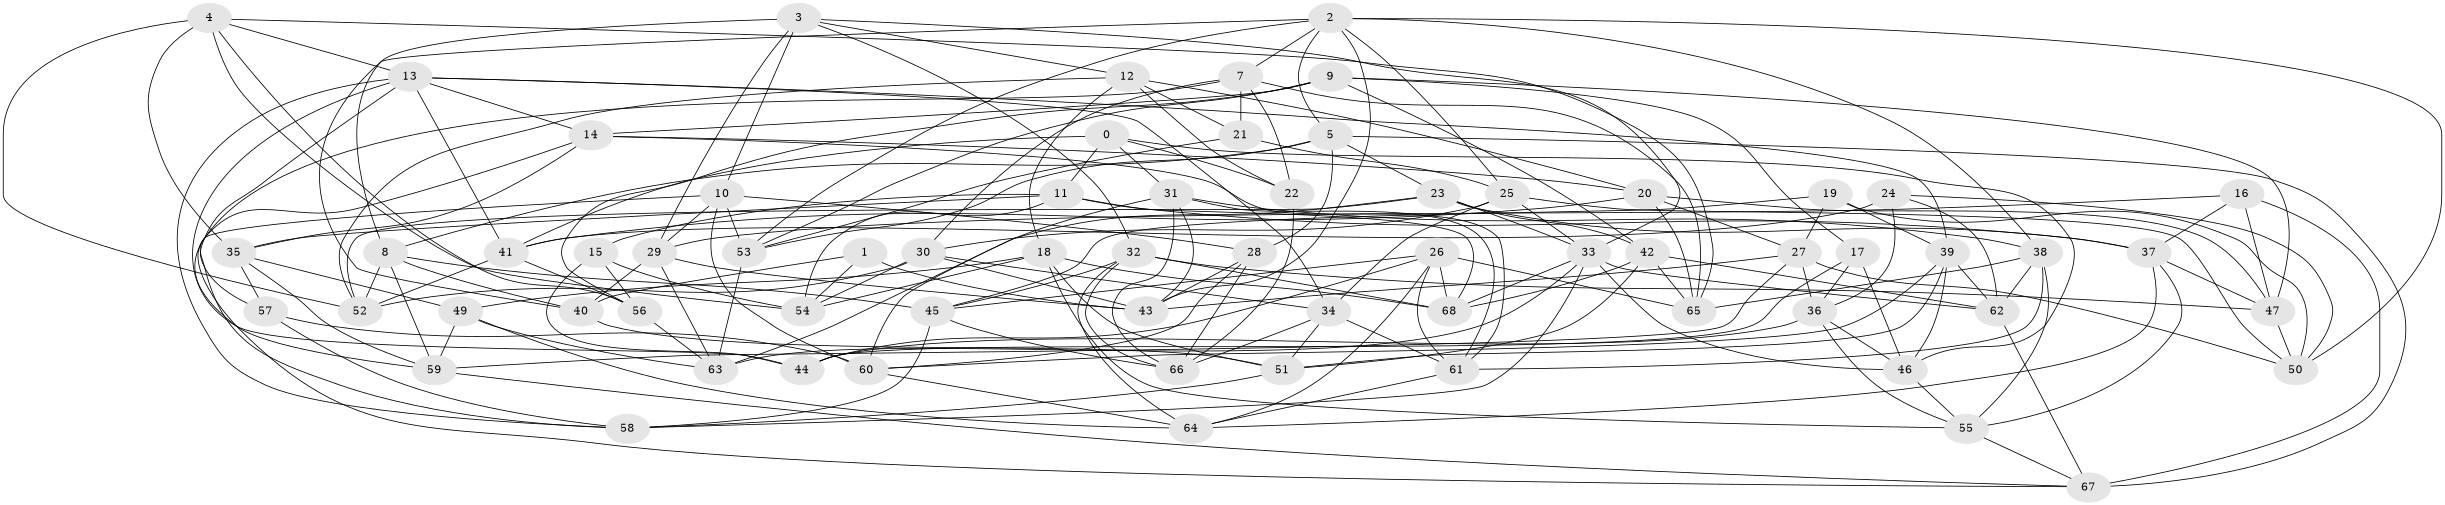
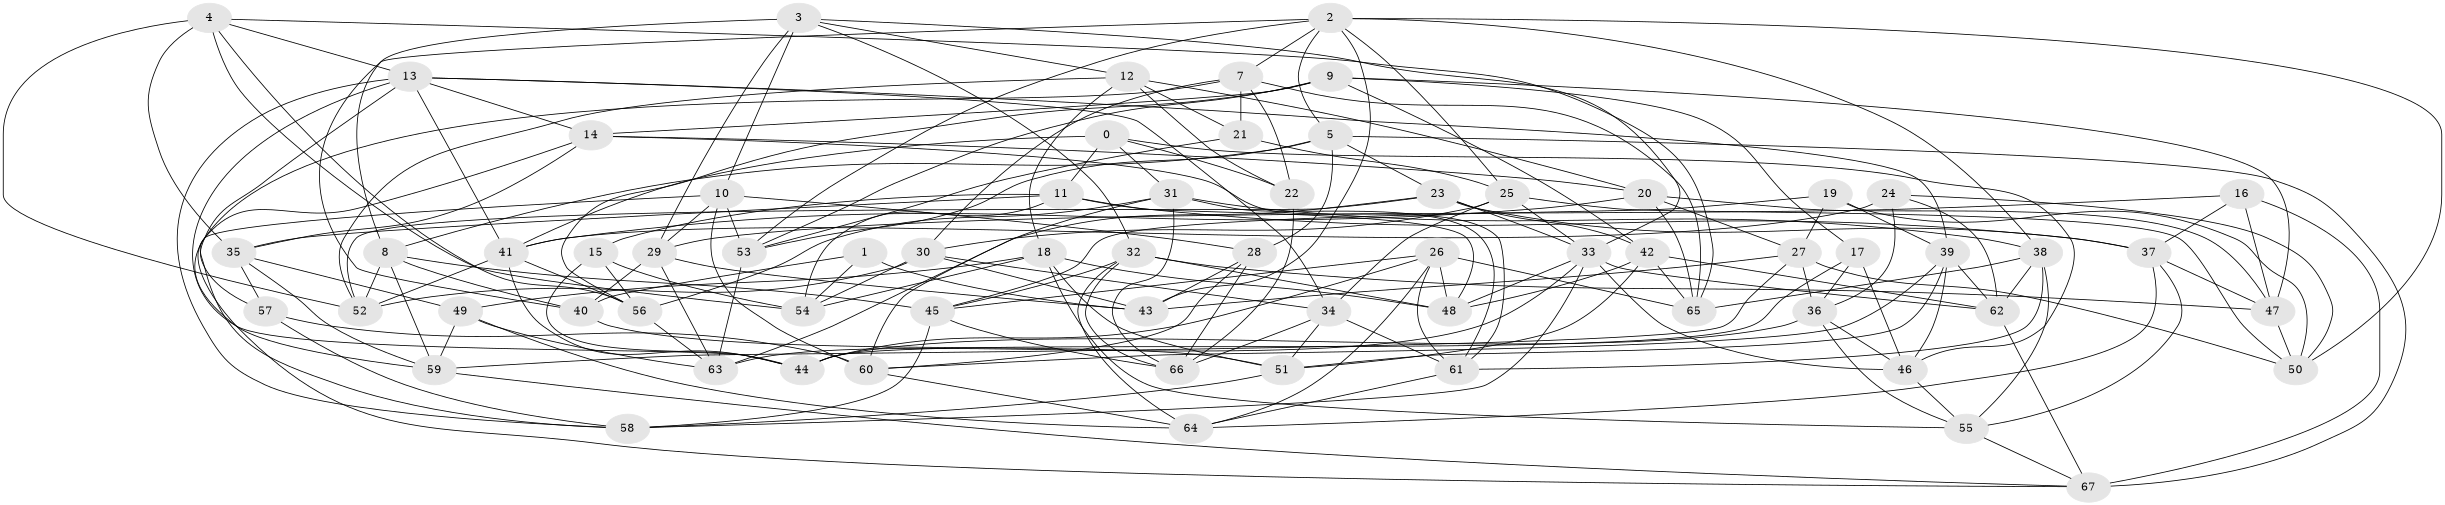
(1193, 256) -> (813, 247)
(1450, 311) -> (1450, 311)
none -> (626, 354)
